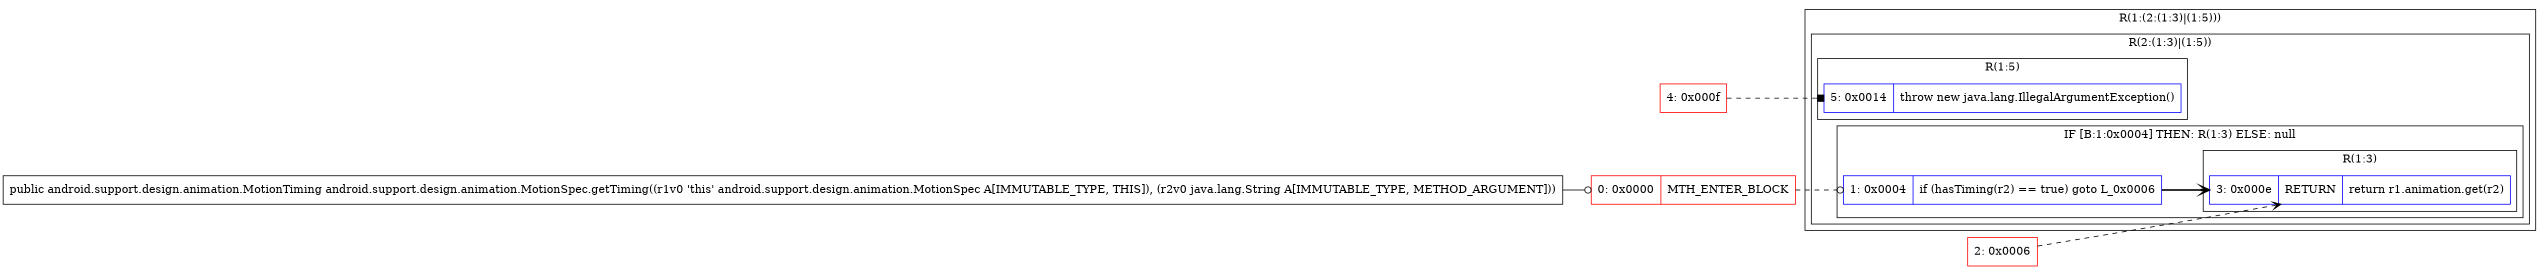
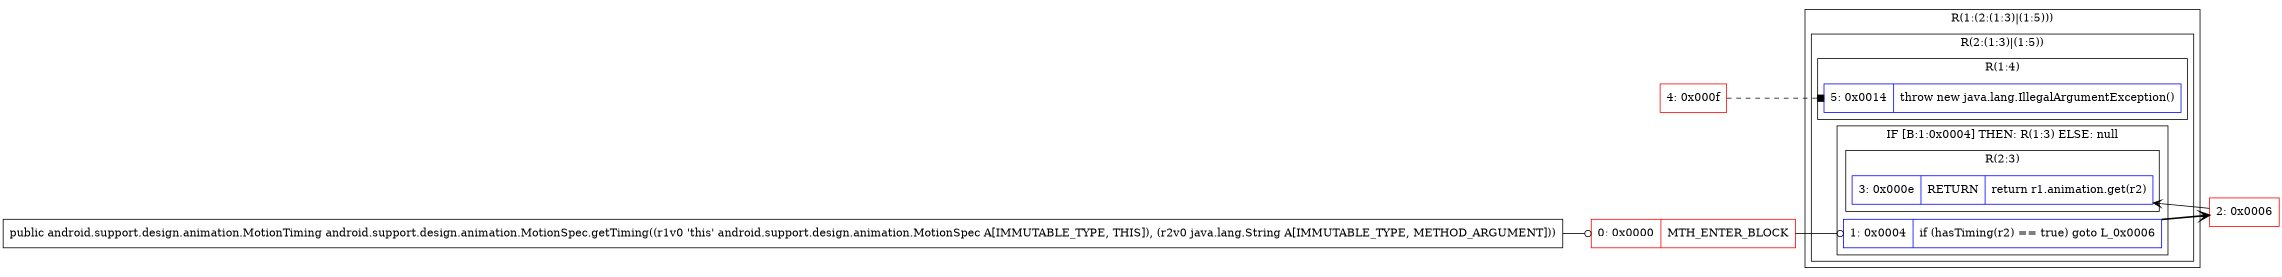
(2003, 68) -> (2003, 68)
(2360, 160) -> (2003, 160)
(1816, 190) -> (1816, 234)
(2181, 190) -> (2182, 218)
(2102, 235) -> (2185, 206)
